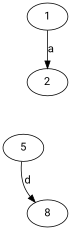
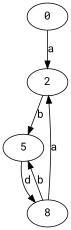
(48, 17) -> (48, 17)
none -> (37, 111)
none -> (51, 152)
none -> (37, 184)
